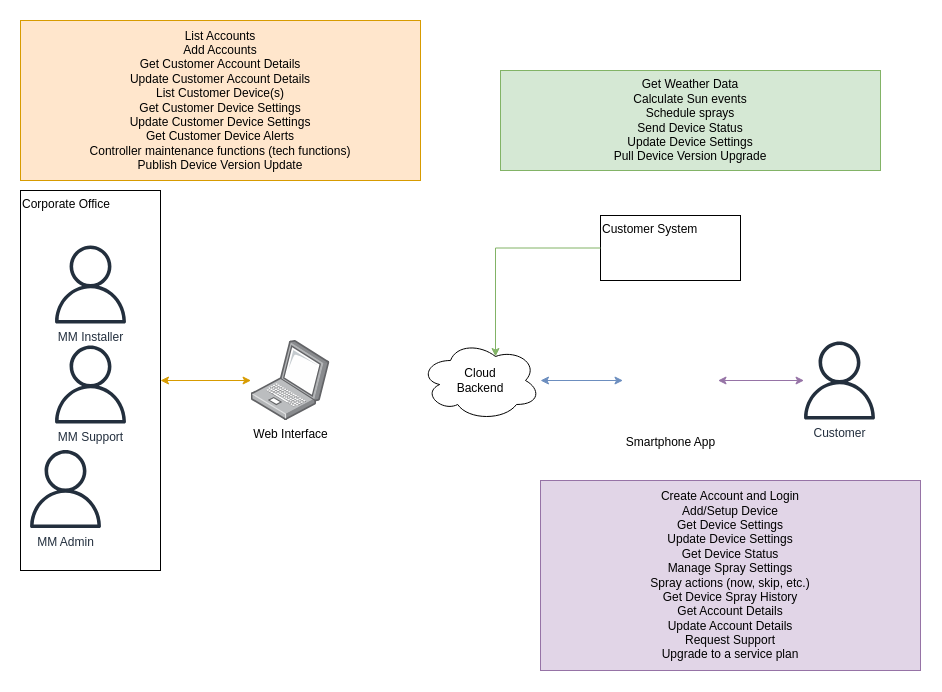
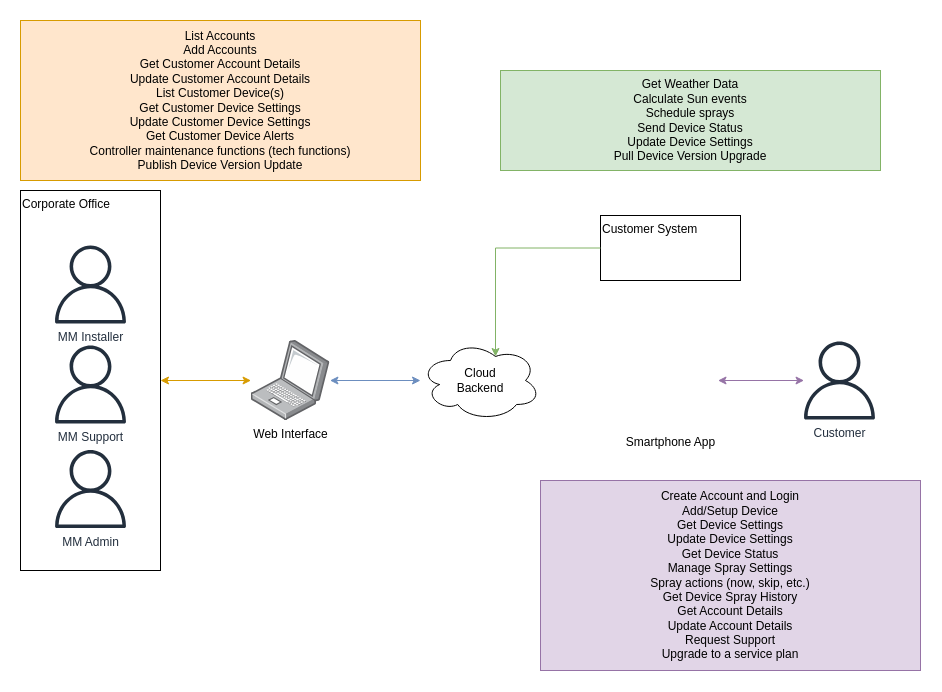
(581, 381) -> (376, 381)
(66, 489) -> (91, 489)
